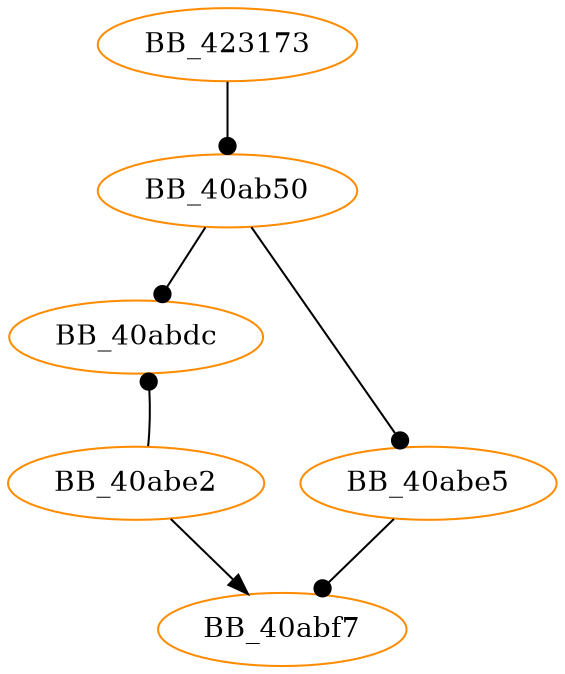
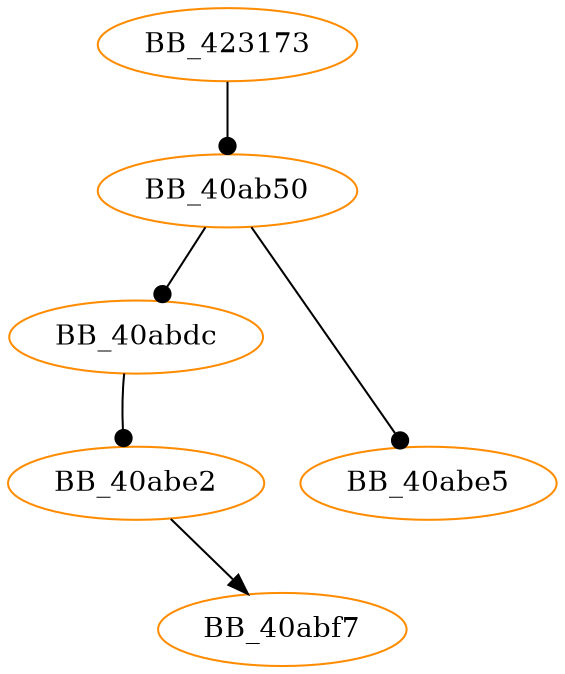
(150, 418) -> (123, 402)
(361, 551) -> none
